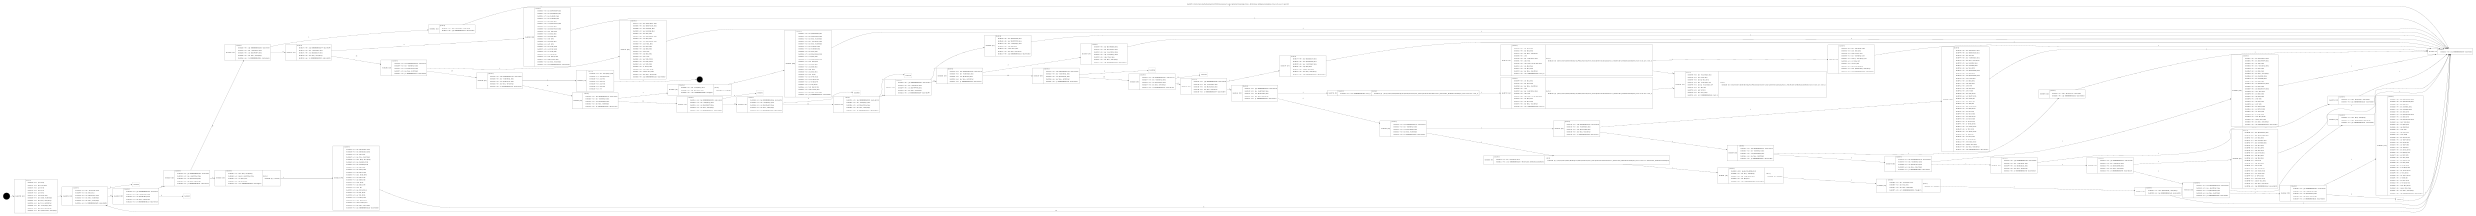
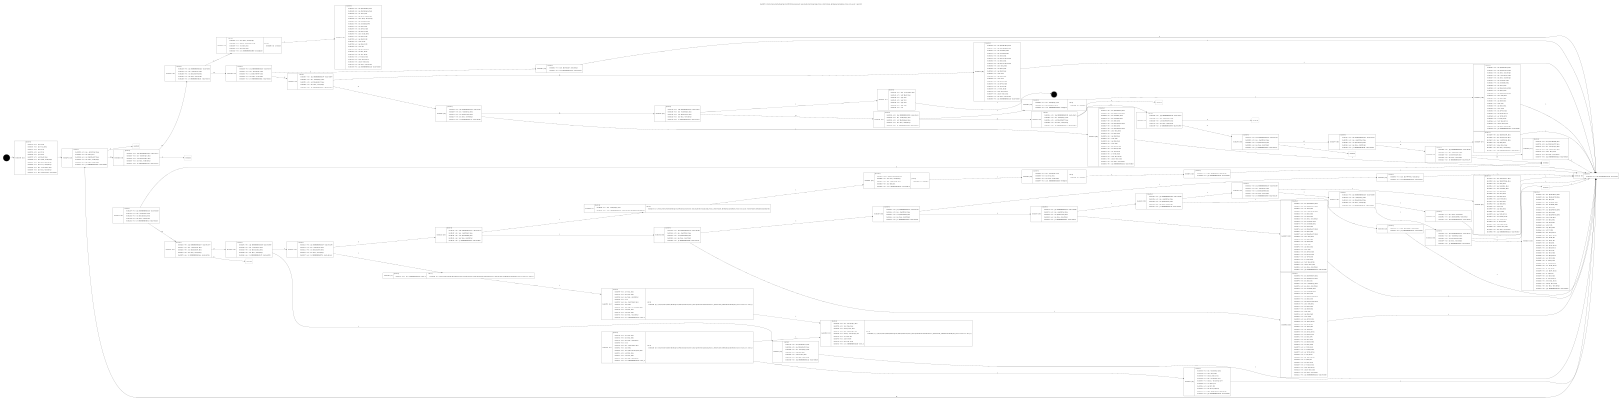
(1007, 76) -> (1506, 161)
